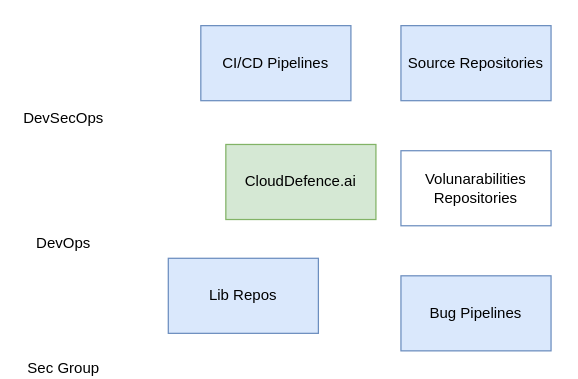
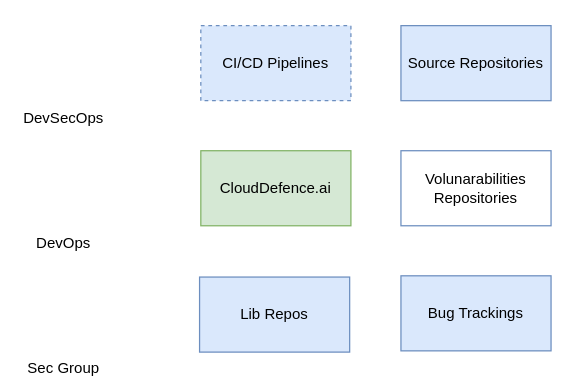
(276, 63) -> (276, 63)
(301, 182) -> (276, 188)
(243, 296) -> (274, 314)
(476, 313) -> (476, 313)
